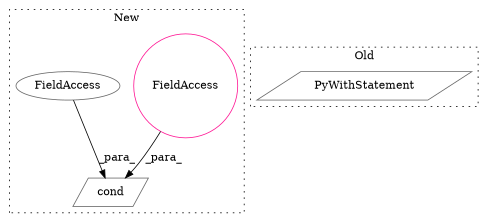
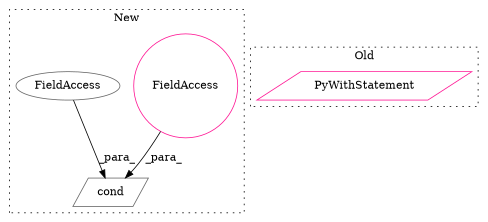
(364, 86) -> (364, 86)
